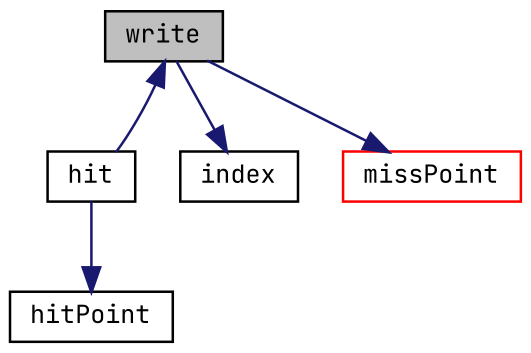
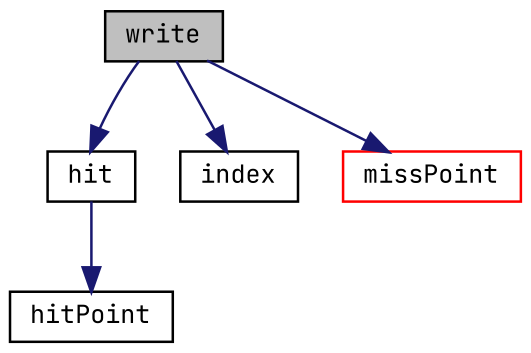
(137, 119) -> (118, 94)
